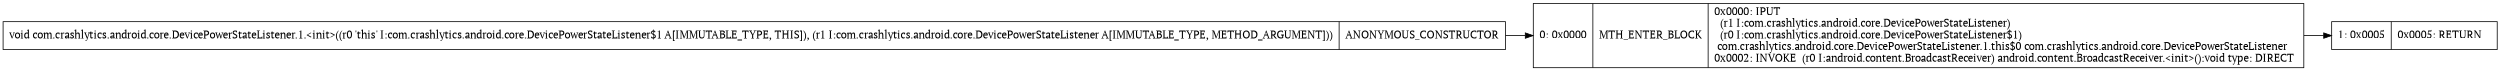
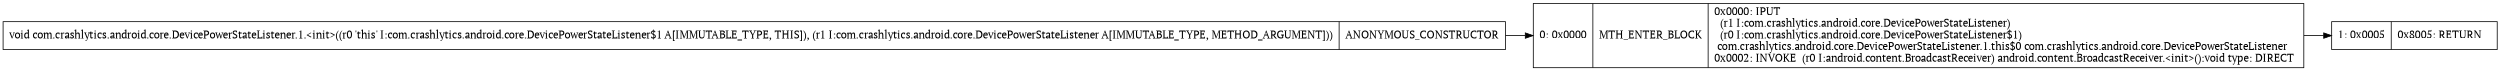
(2444, 35) -> (2444, 35)
